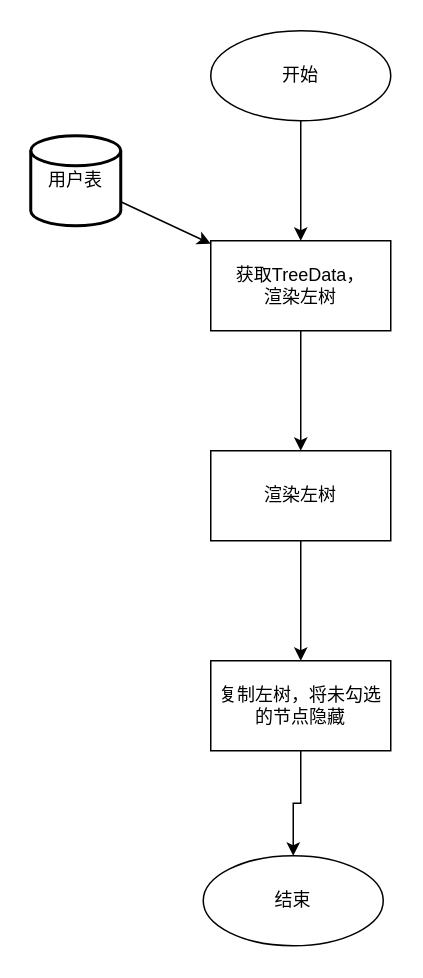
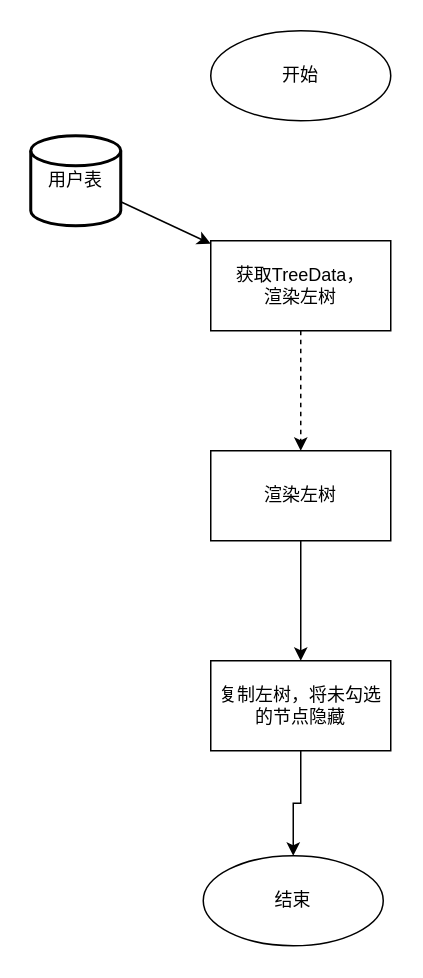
(301, 176) -> none
(301, 386) -> (301, 386)
